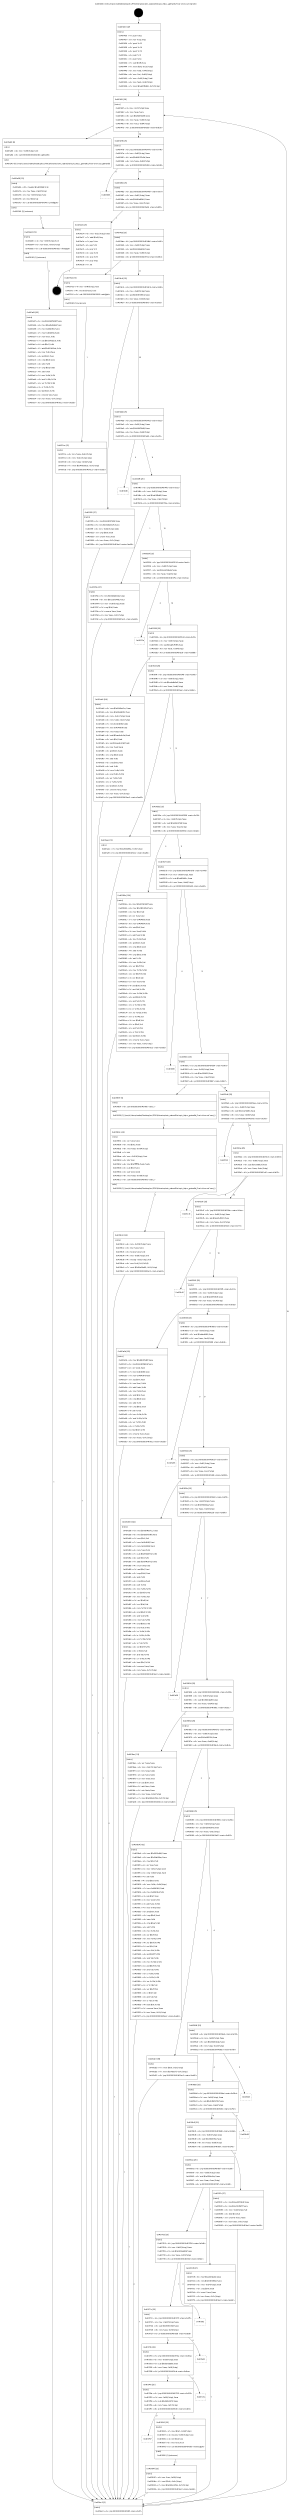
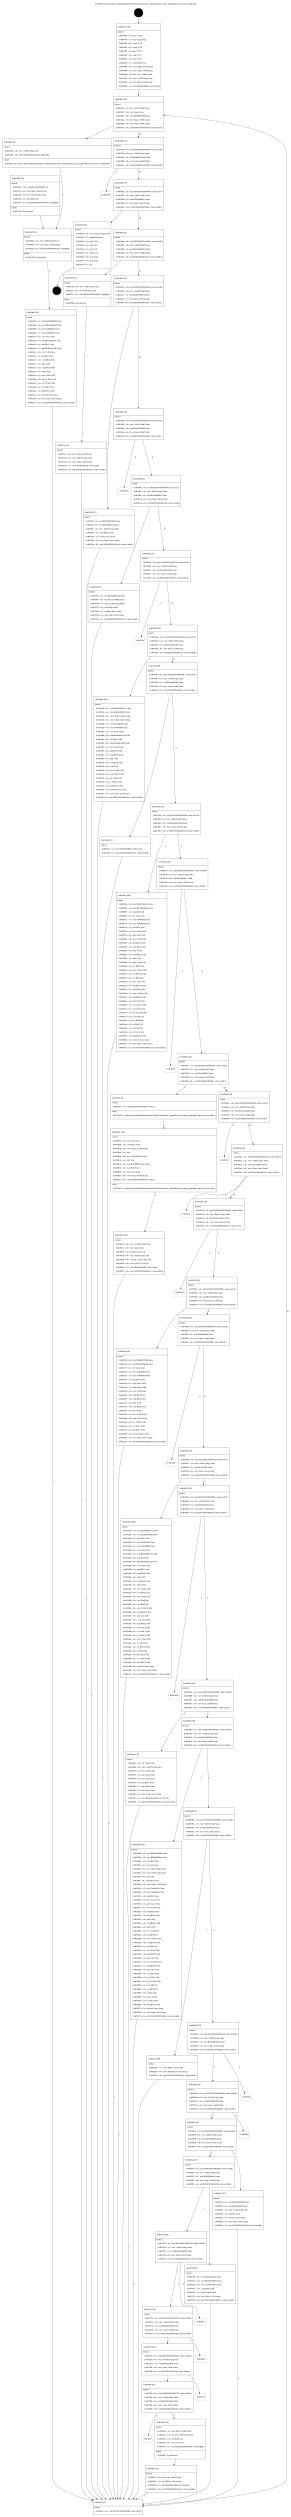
(48, 171) -> (63, 198)
